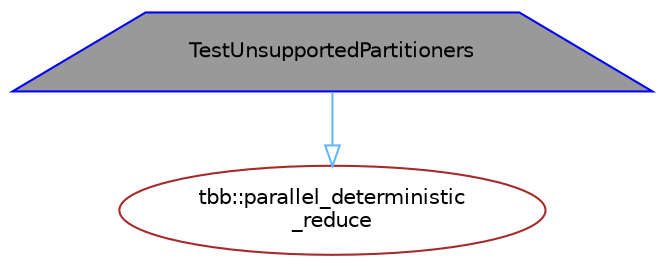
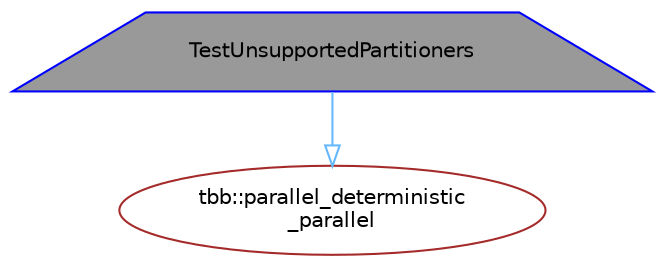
(332, 210) -> (332, 210)
